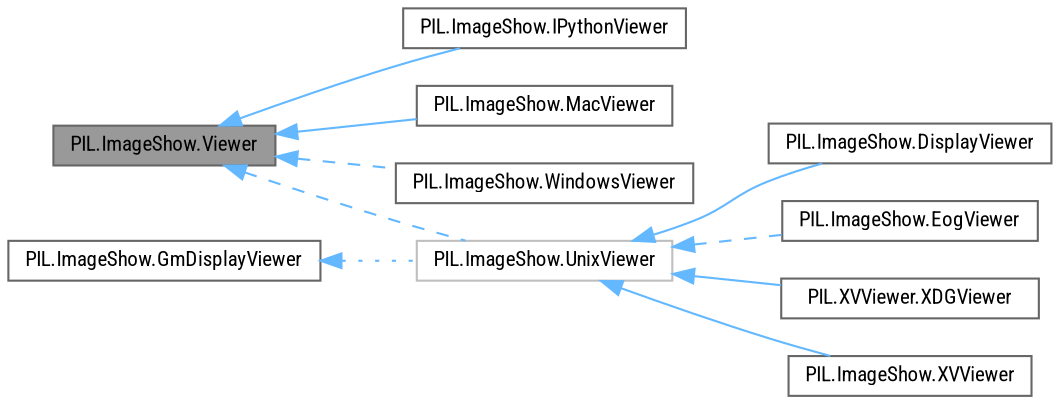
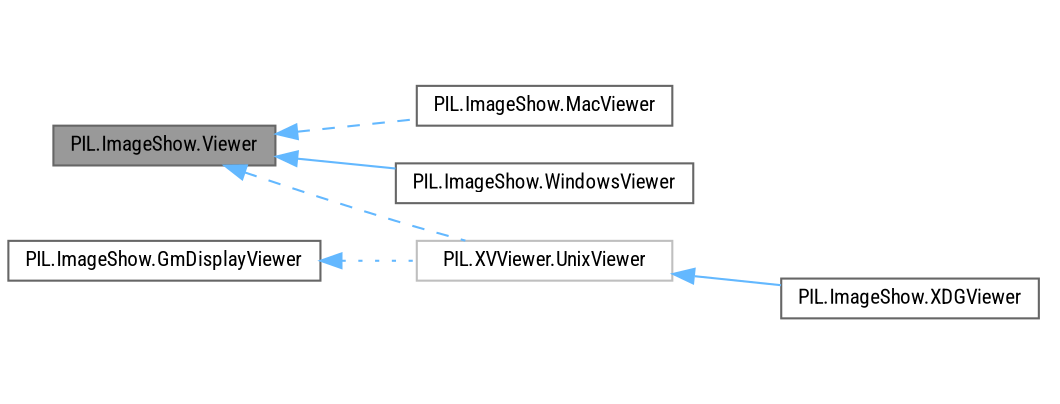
(545, 28) -> none
(357, 125) -> (357, 125)
(910, 143) -> none
(347, 164) -> (347, 164)
(910, 221) -> none
(545, 261) -> (545, 261)
(910, 298) -> (910, 298)
(910, 376) -> none
